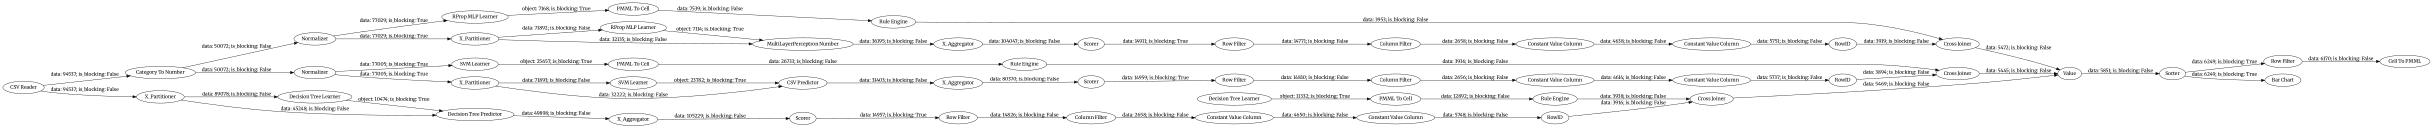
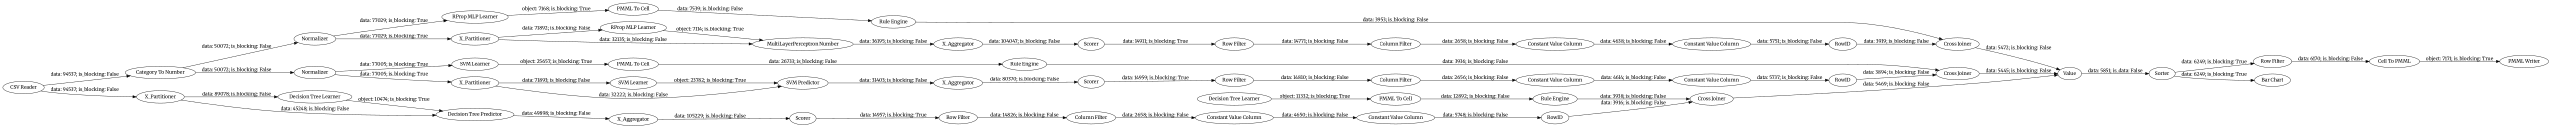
none -> (2524, 61)
(2121, 71) -> (2115, 71)
(803, 83) -> (803, 83)
